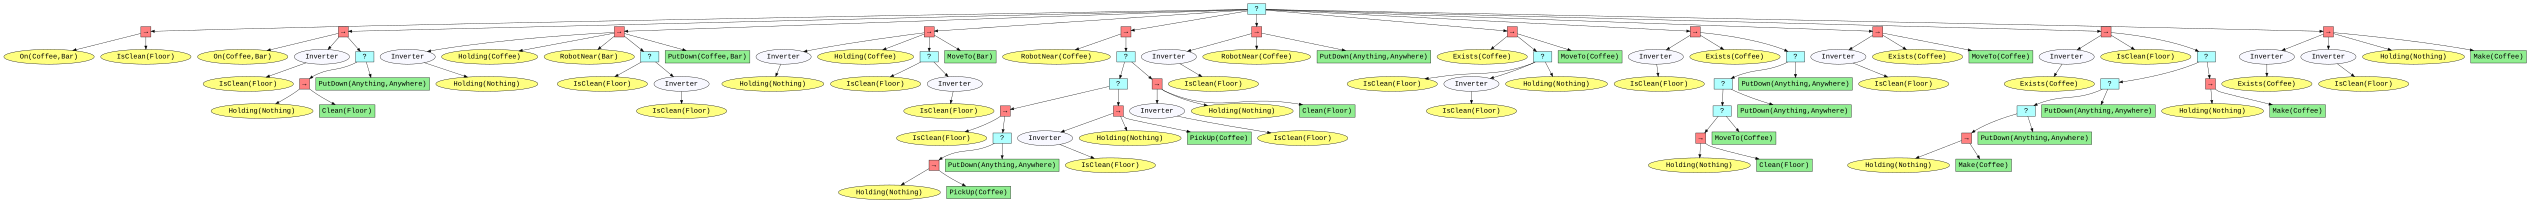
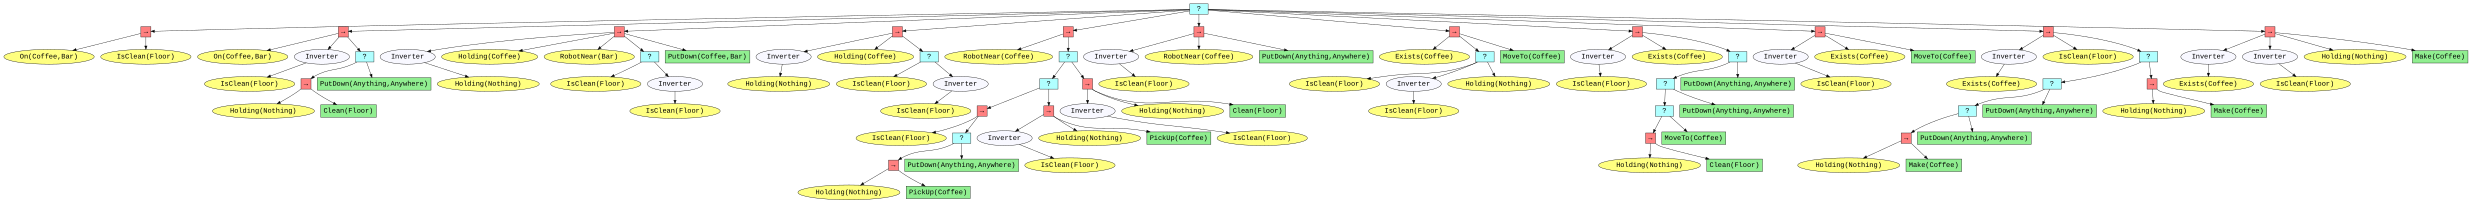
(970, 57) -> none
